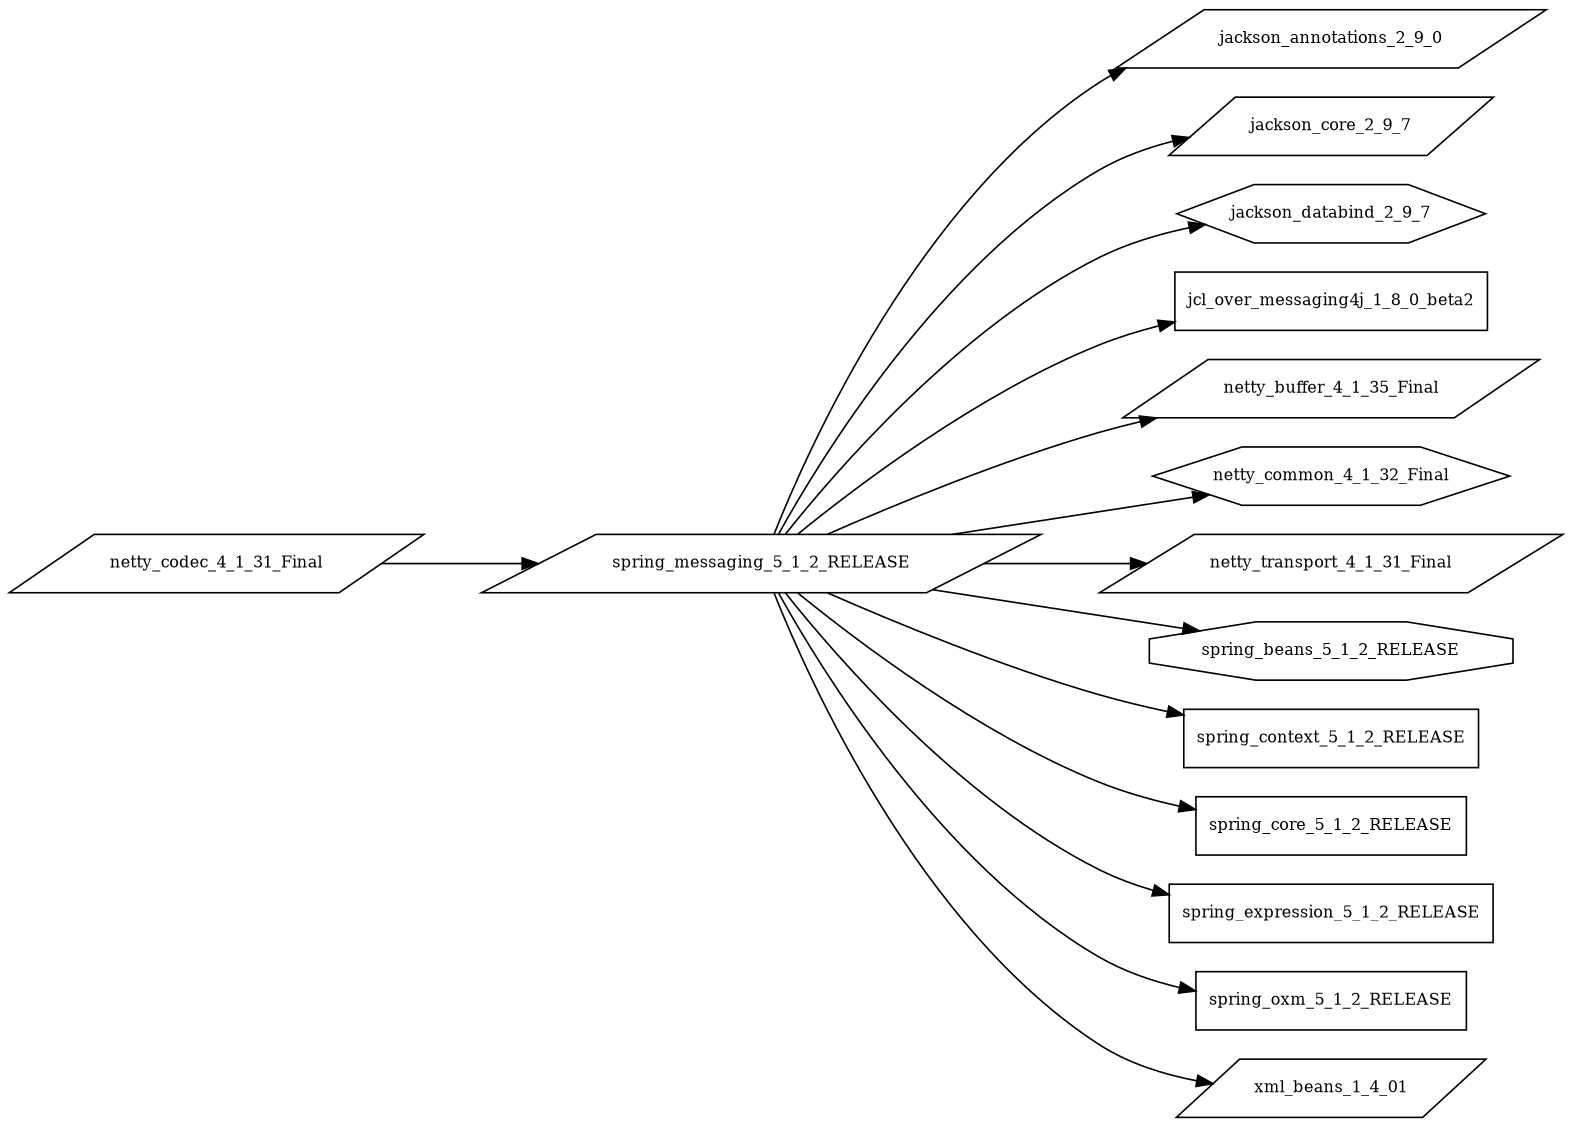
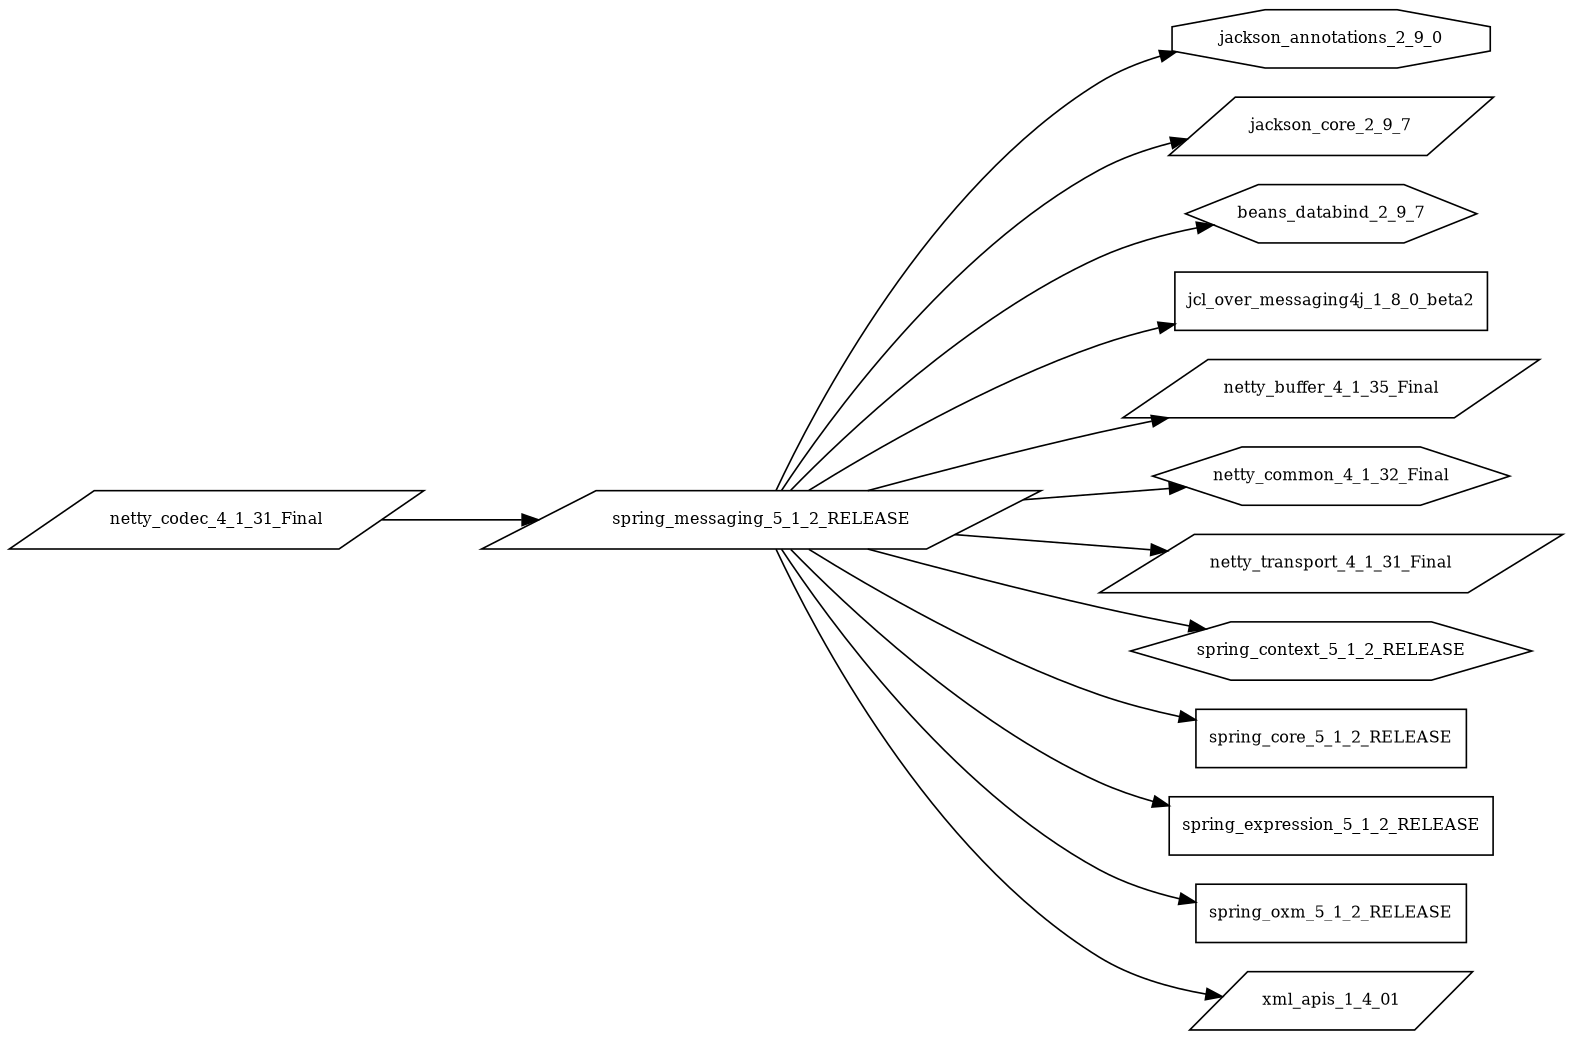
(1331, 39) -> (1331, 39)
(1331, 214) -> (1331, 214)
(1331, 651) -> none
(1331, 738) -> (1331, 651)
(1331, 1088) -> (1331, 1001)
